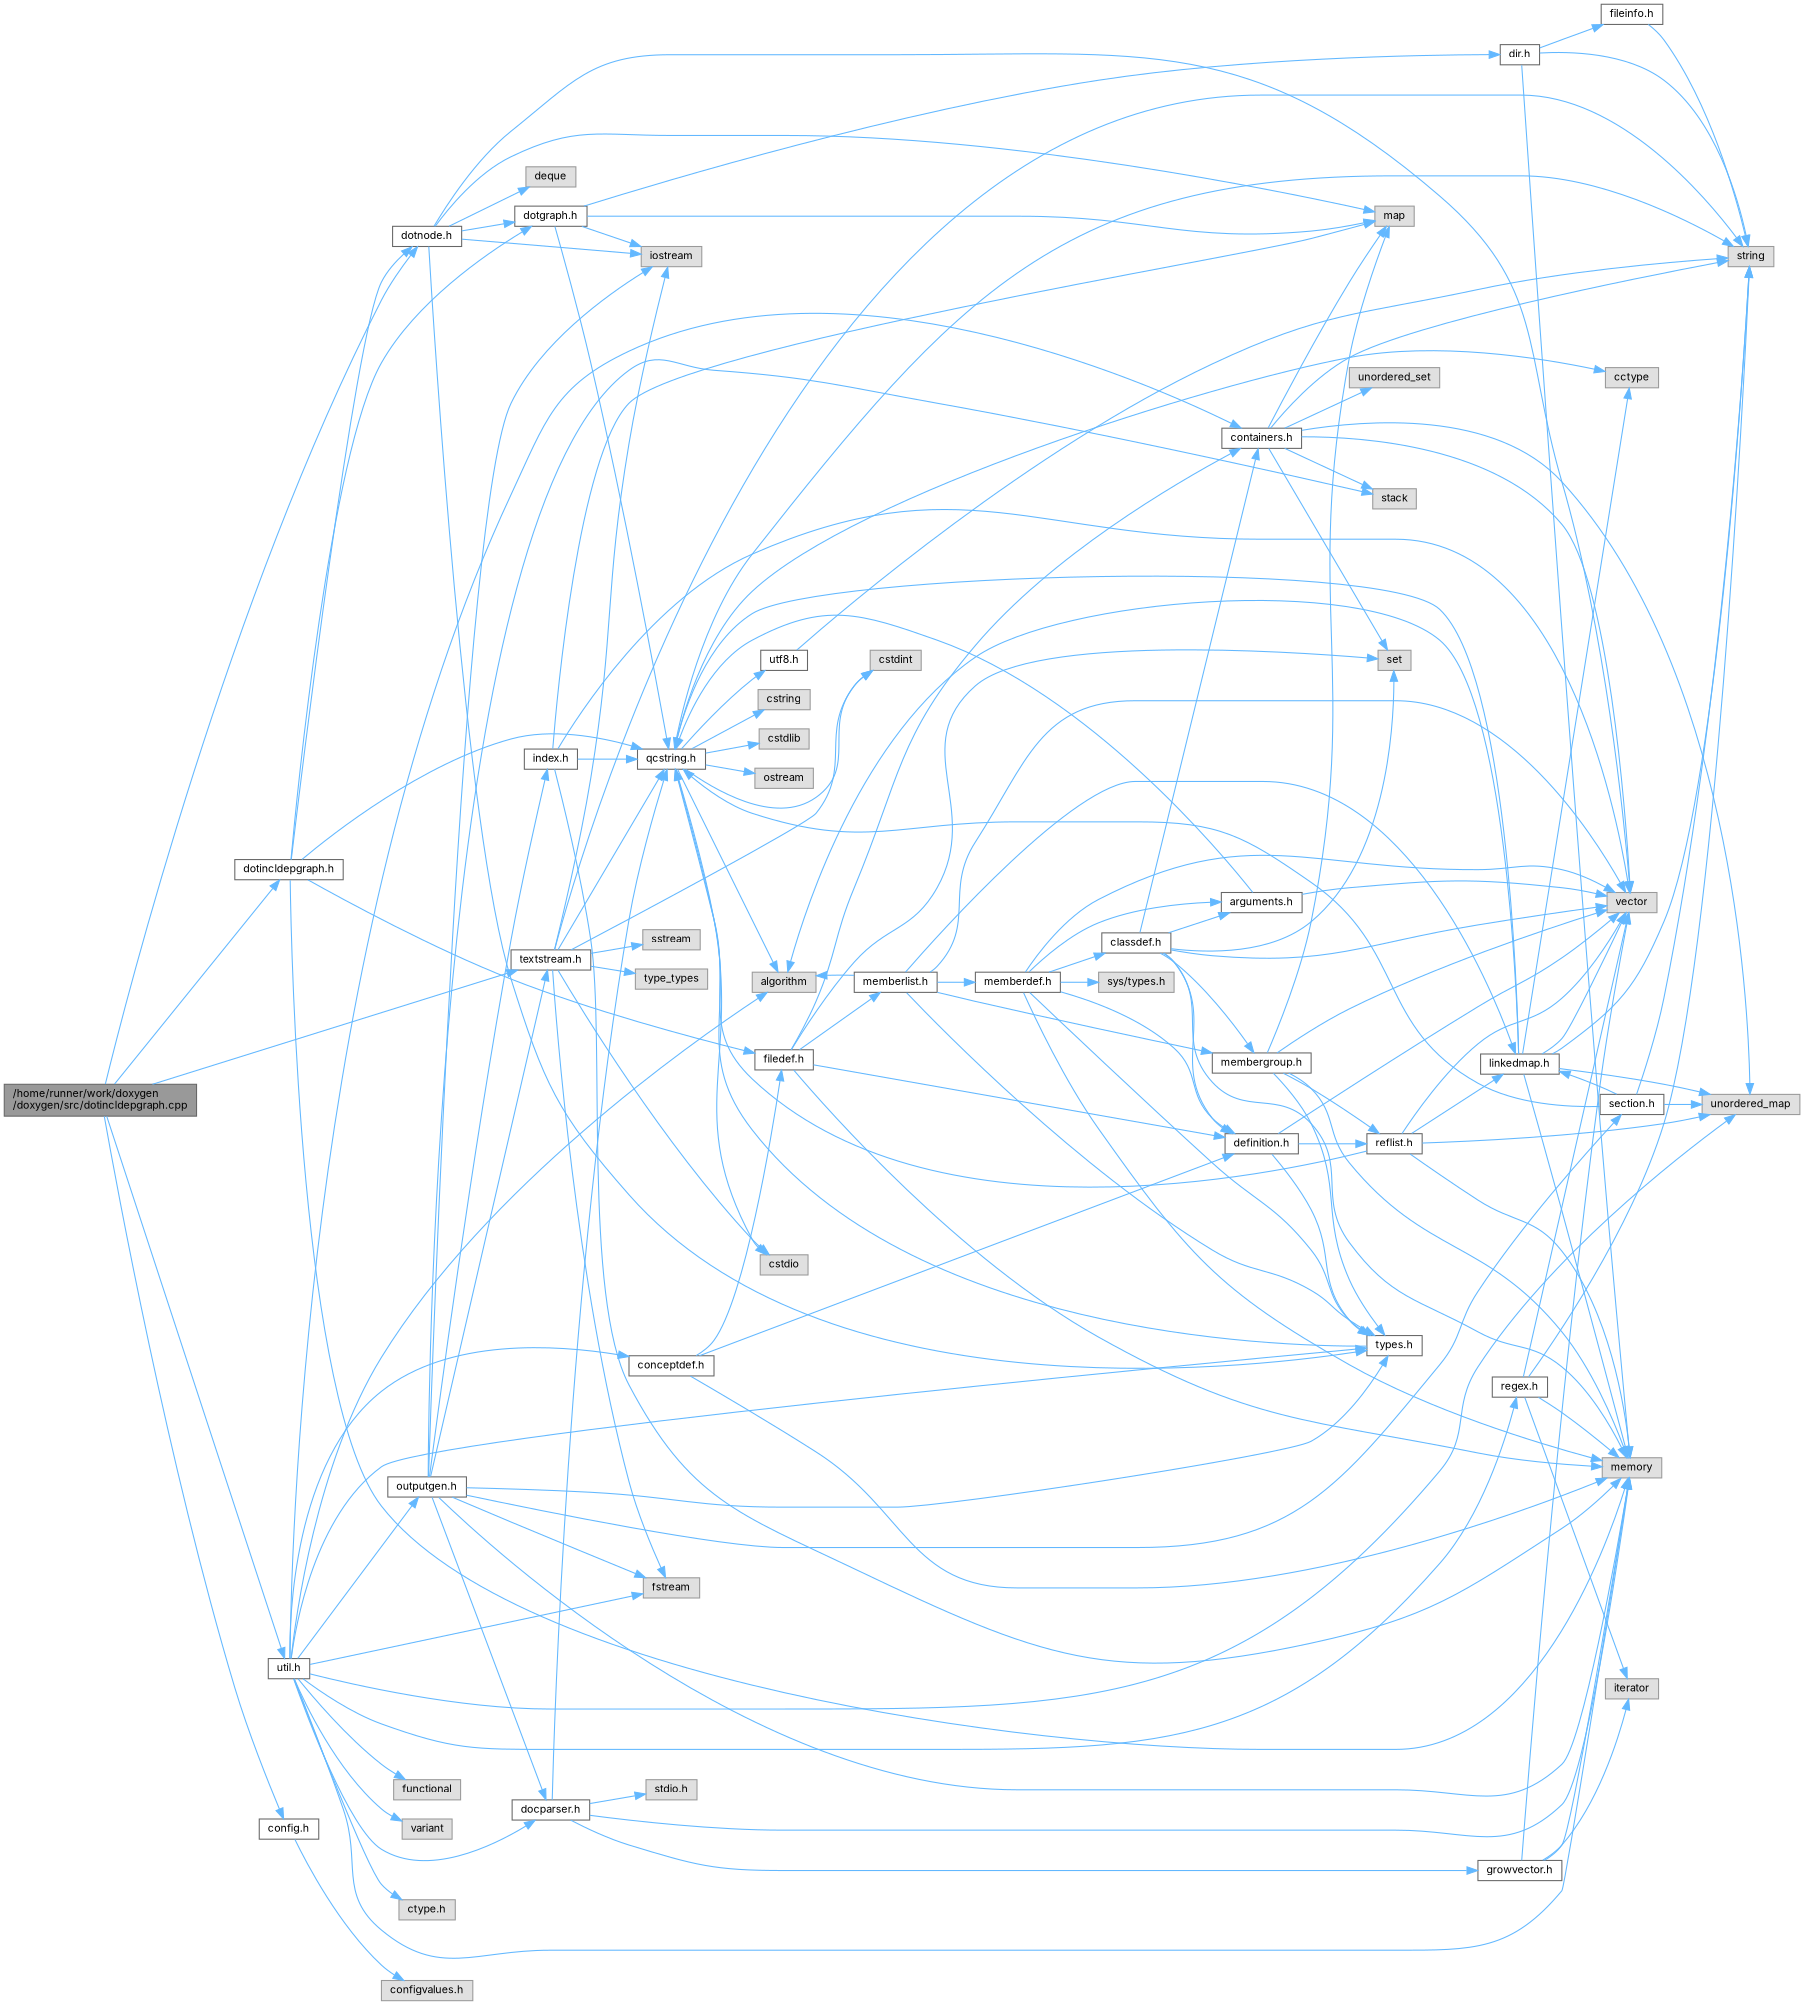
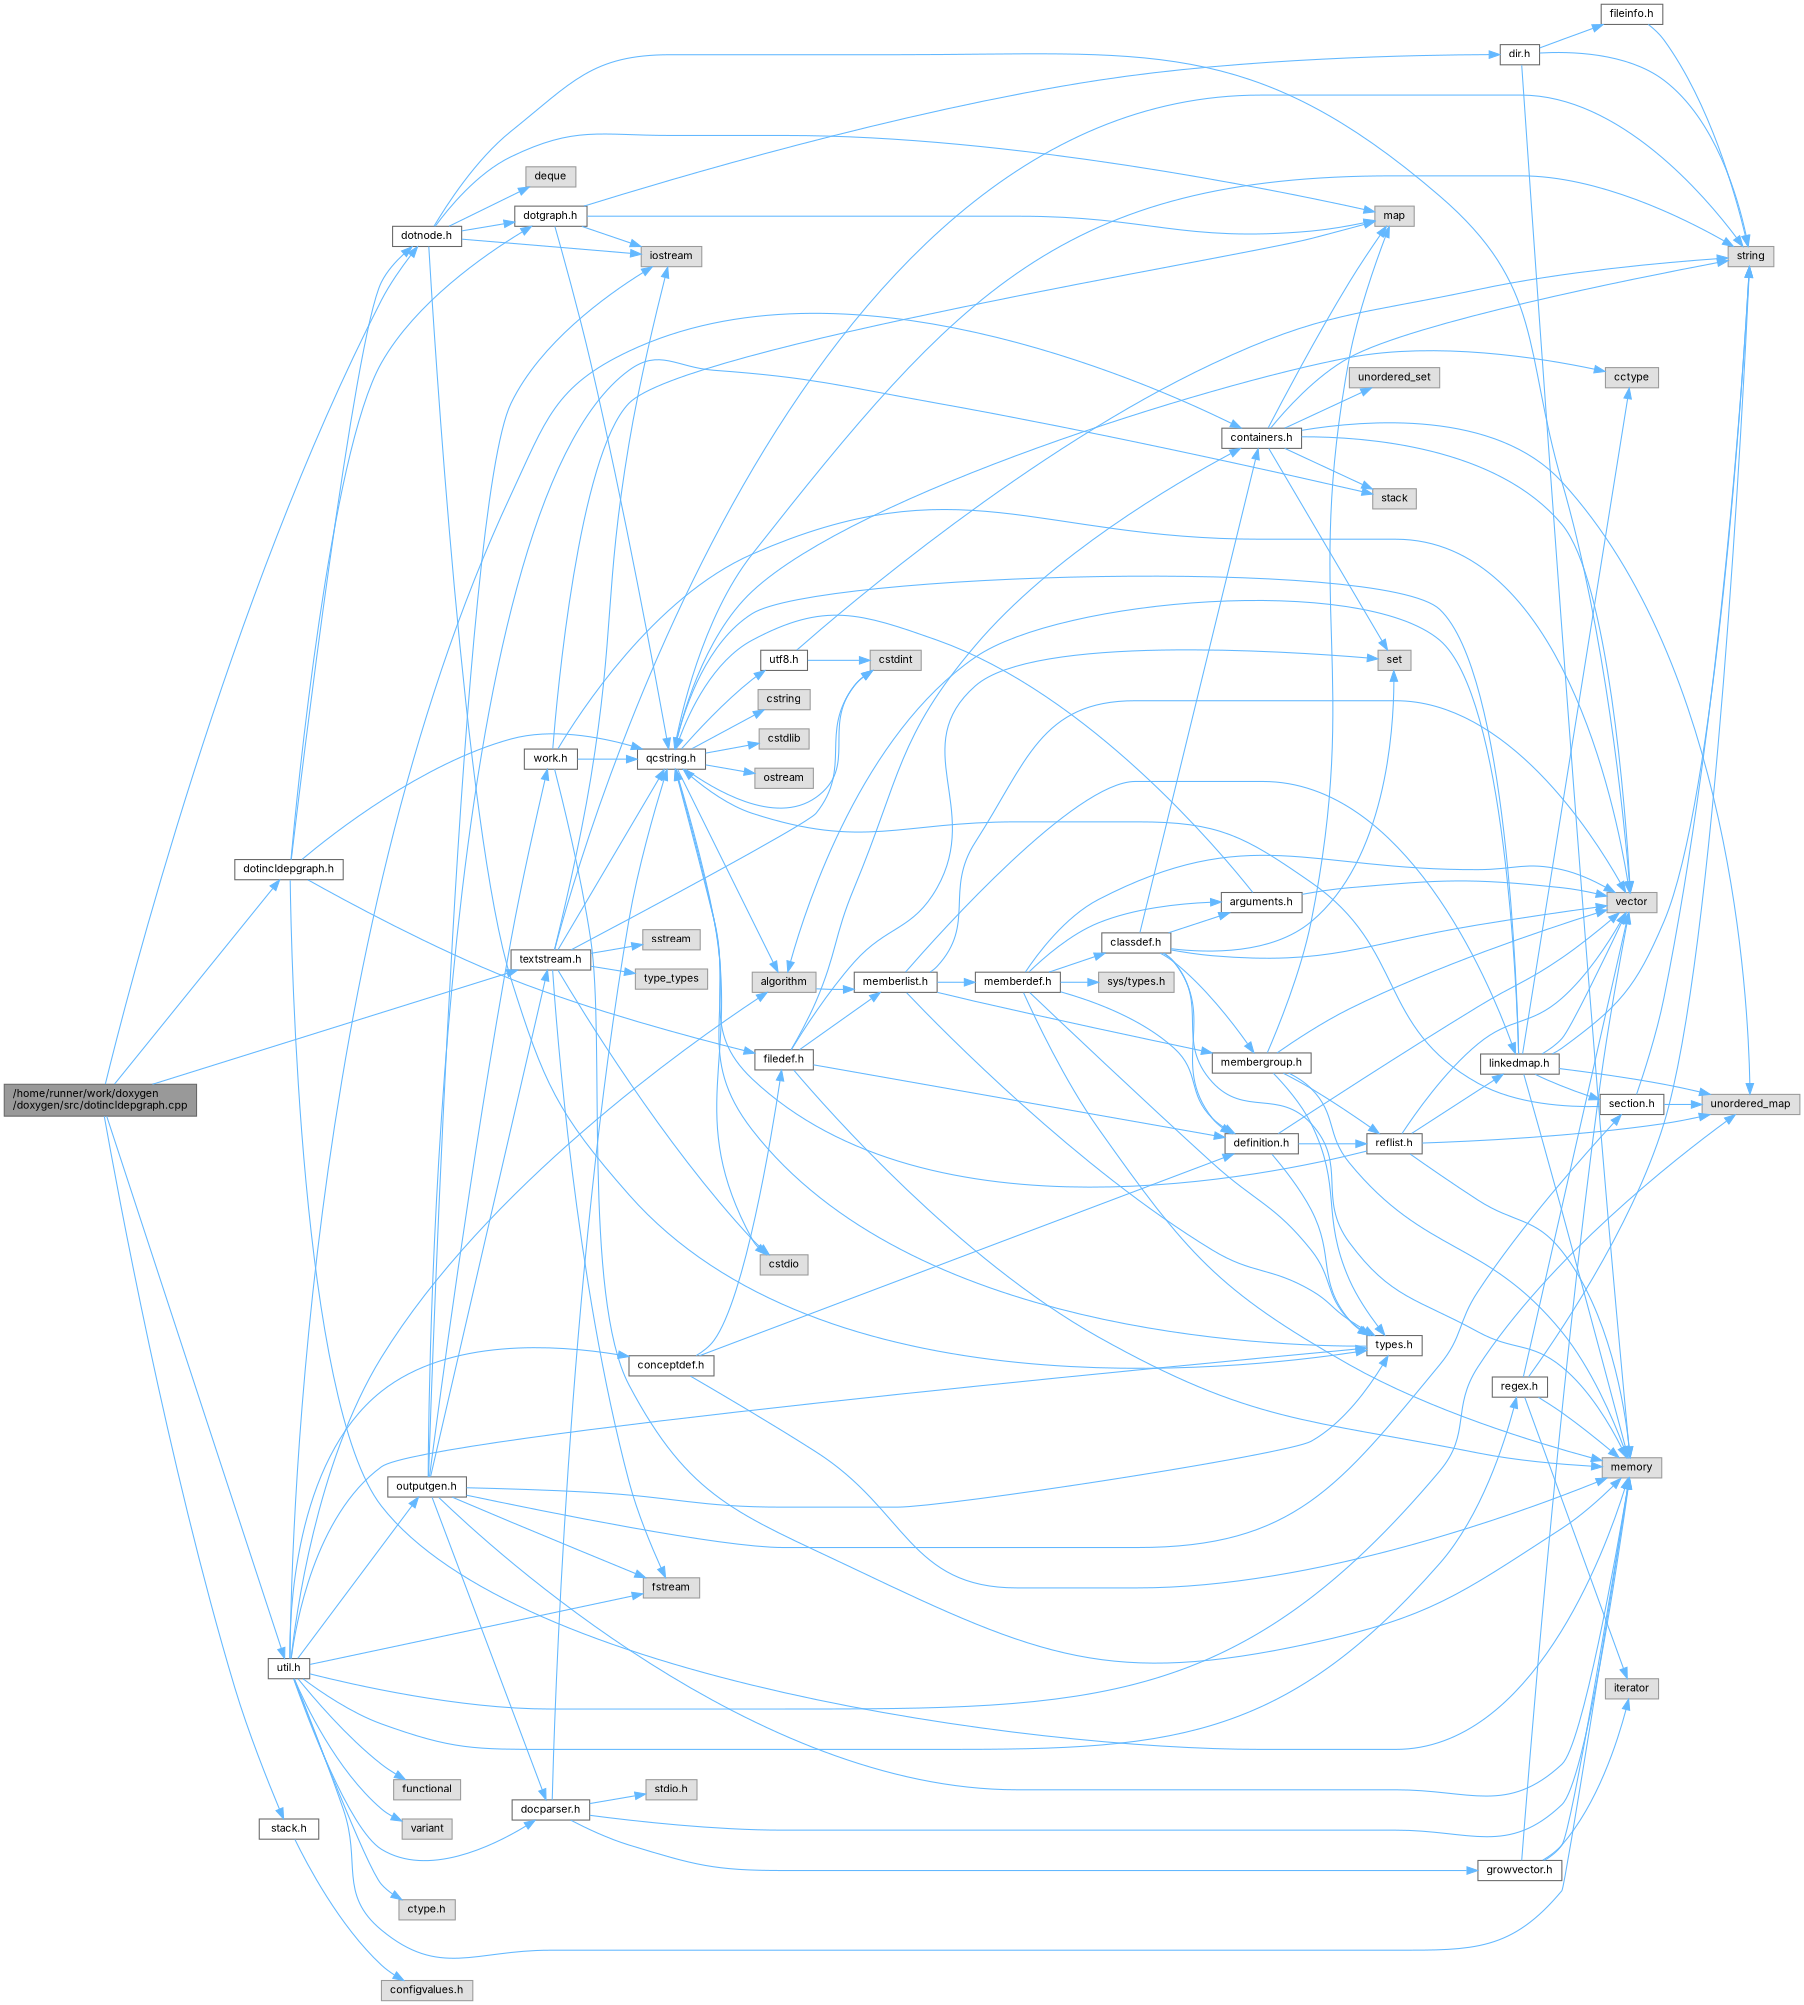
none -> (833, 660)
(551, 759) -> (551, 759)
(835, 975) -> (830, 989)
(1584, 1080) -> (1562, 1086)
(289, 1829) -> (289, 1829)
